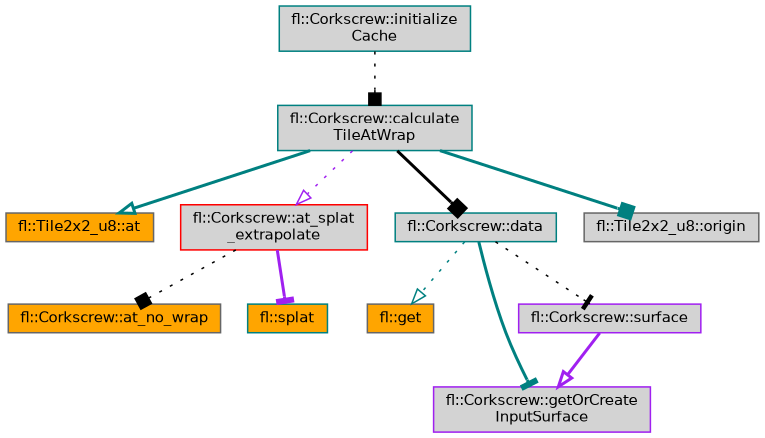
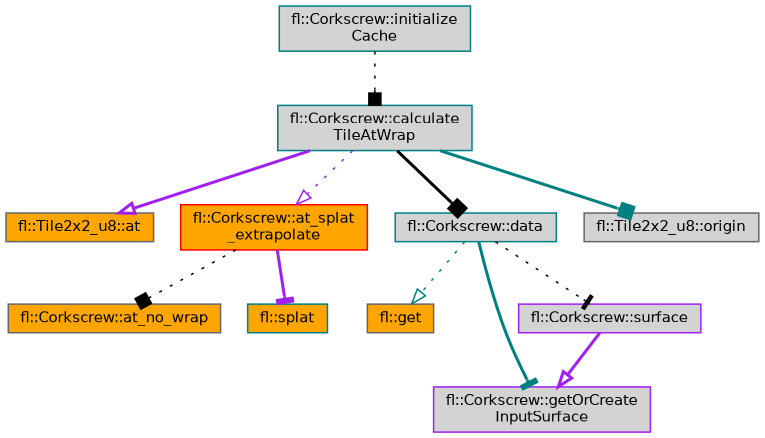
(222, 179) -> (222, 179)
(274, 227) -> (274, 227)
